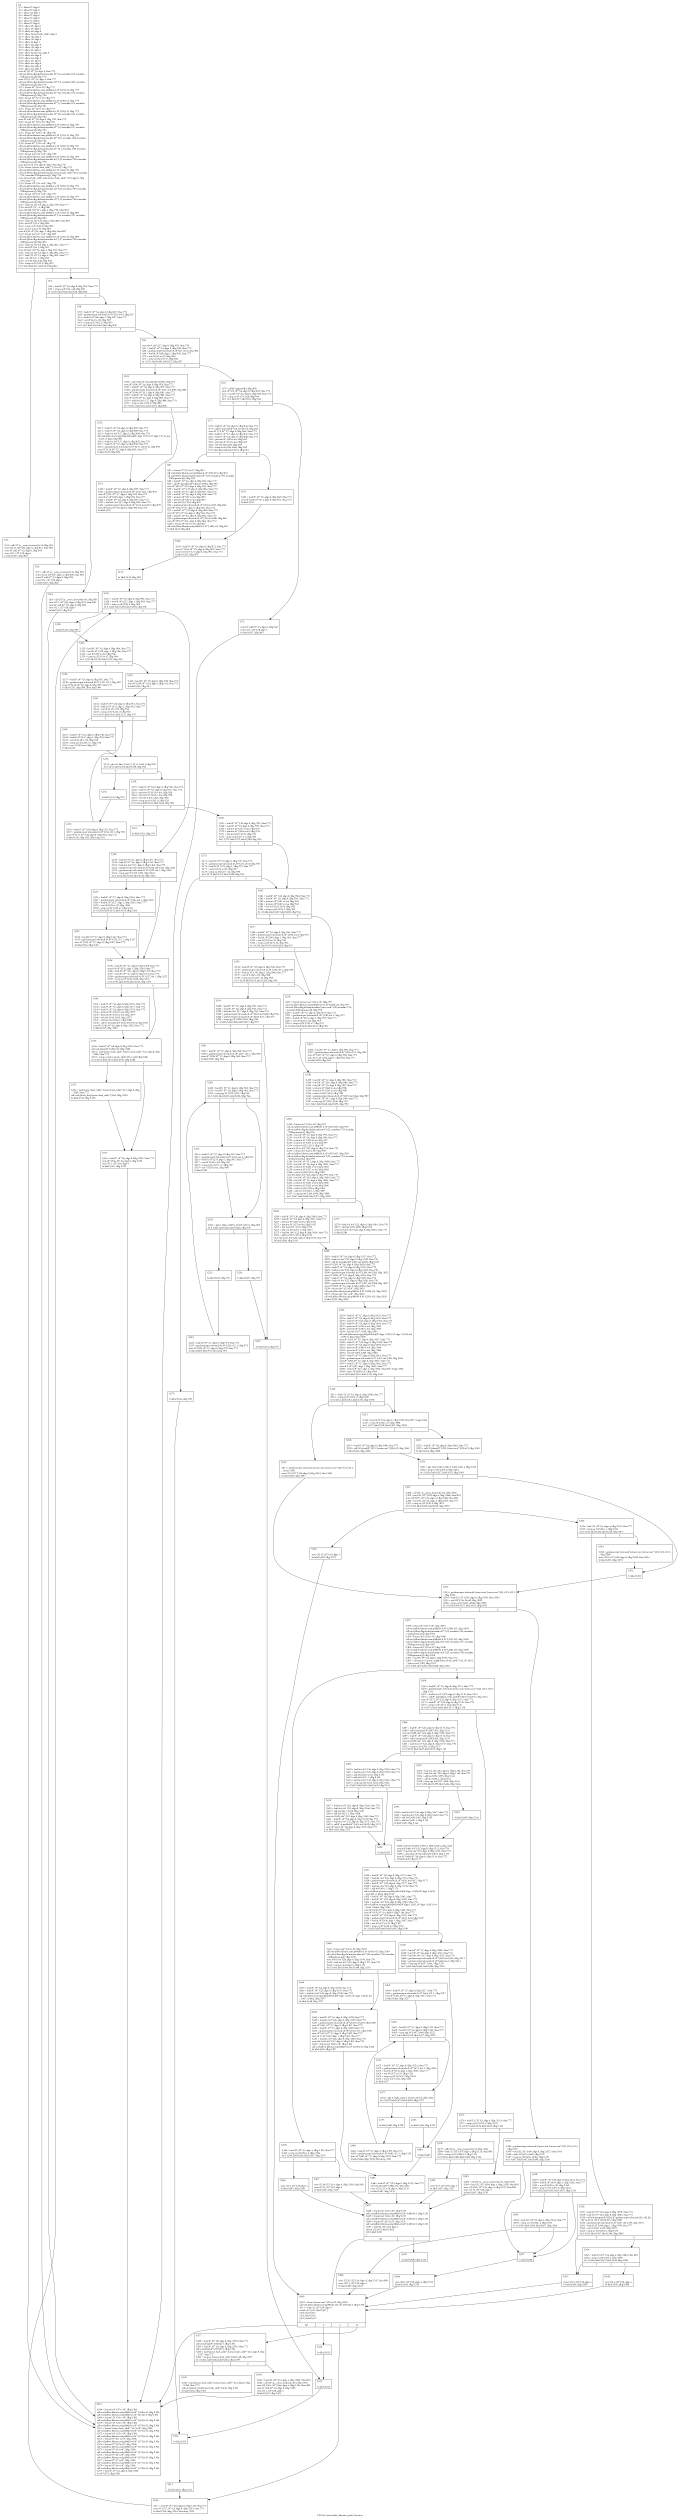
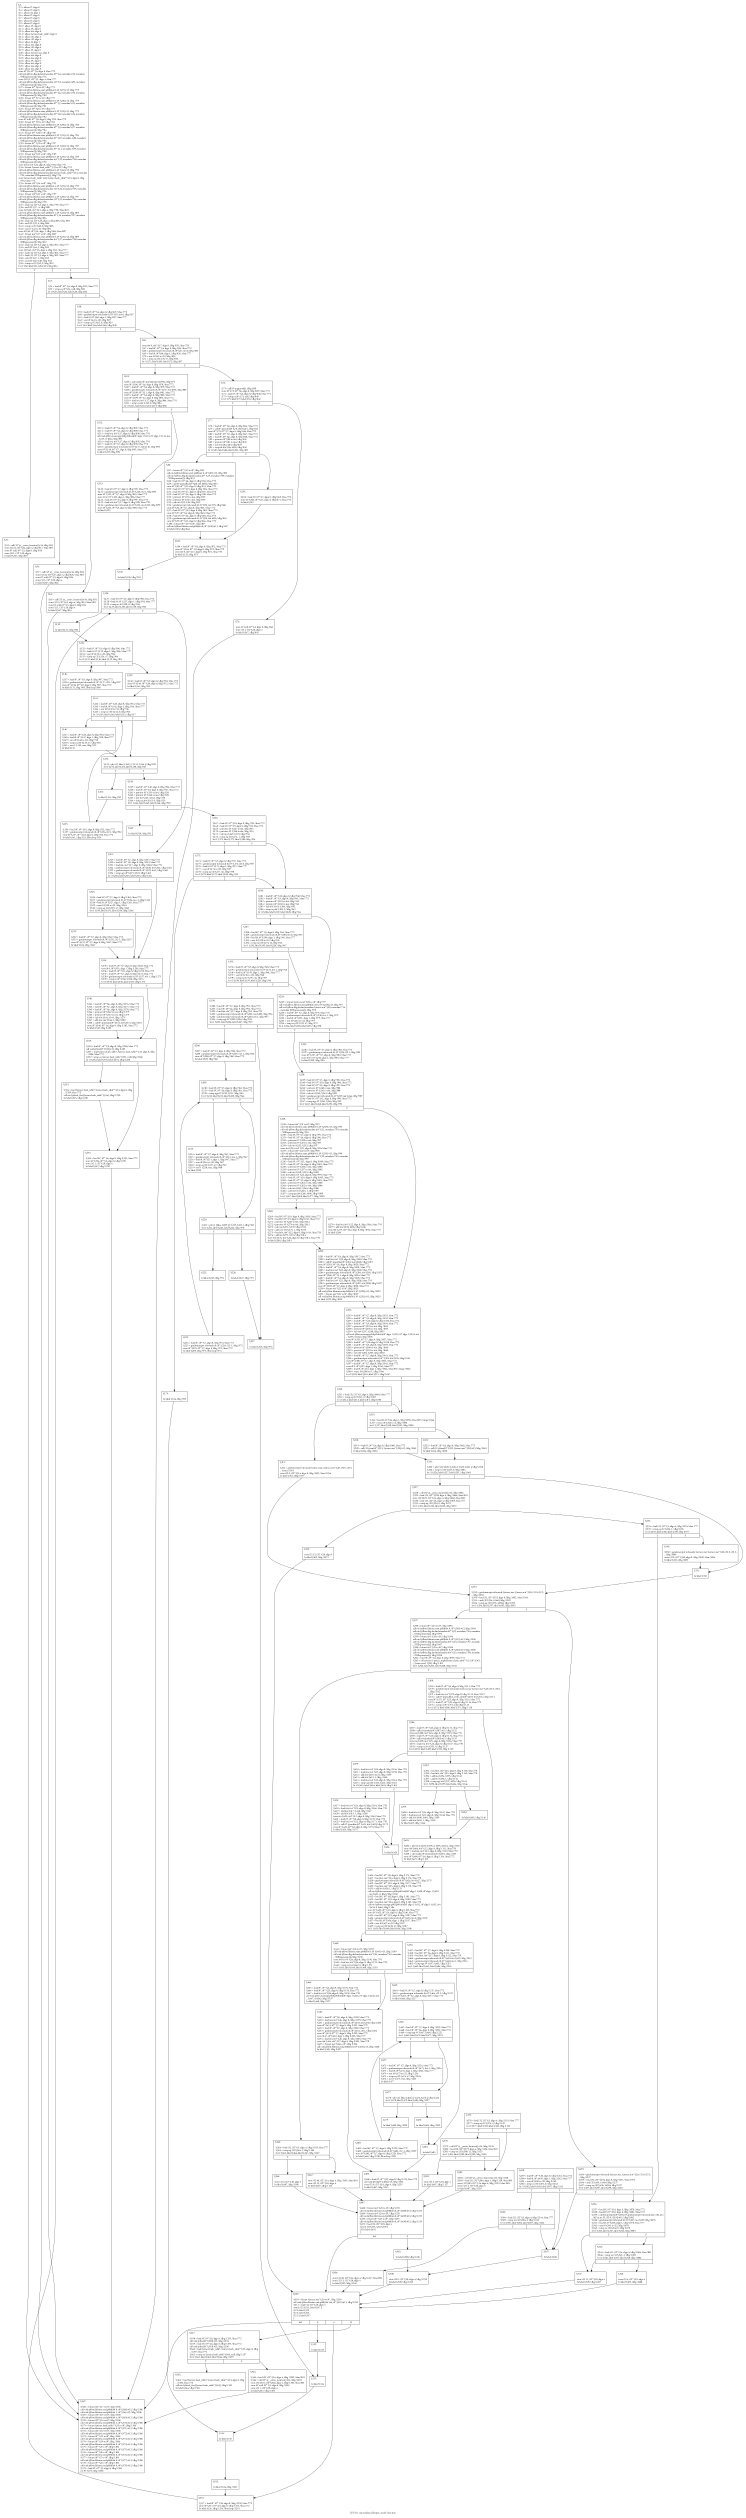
(561, 2168) -> (633, 2197)
